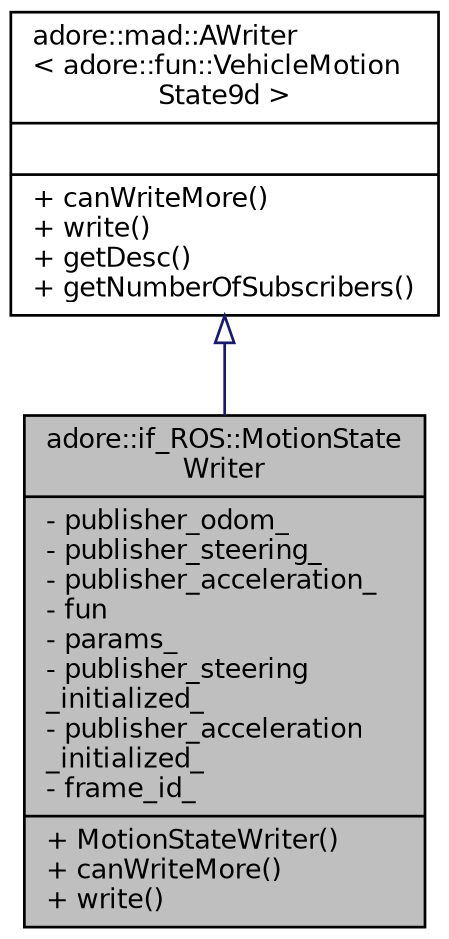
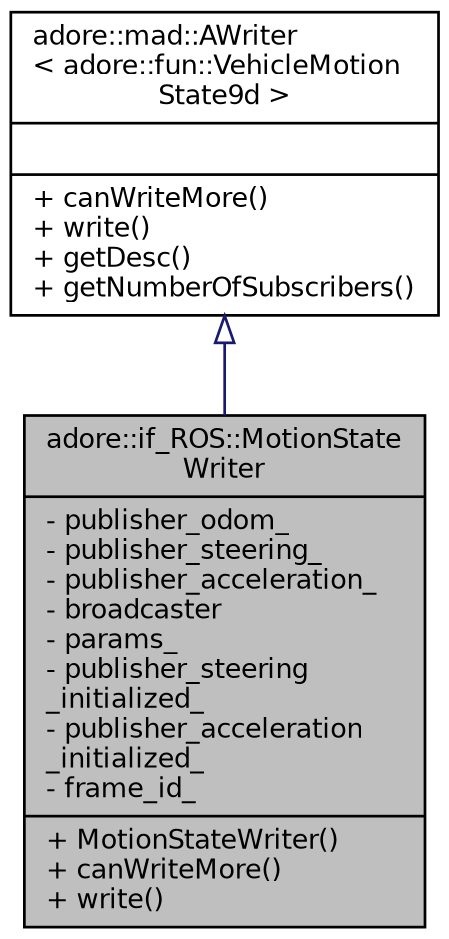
(77, 610) -> (134, 610)
